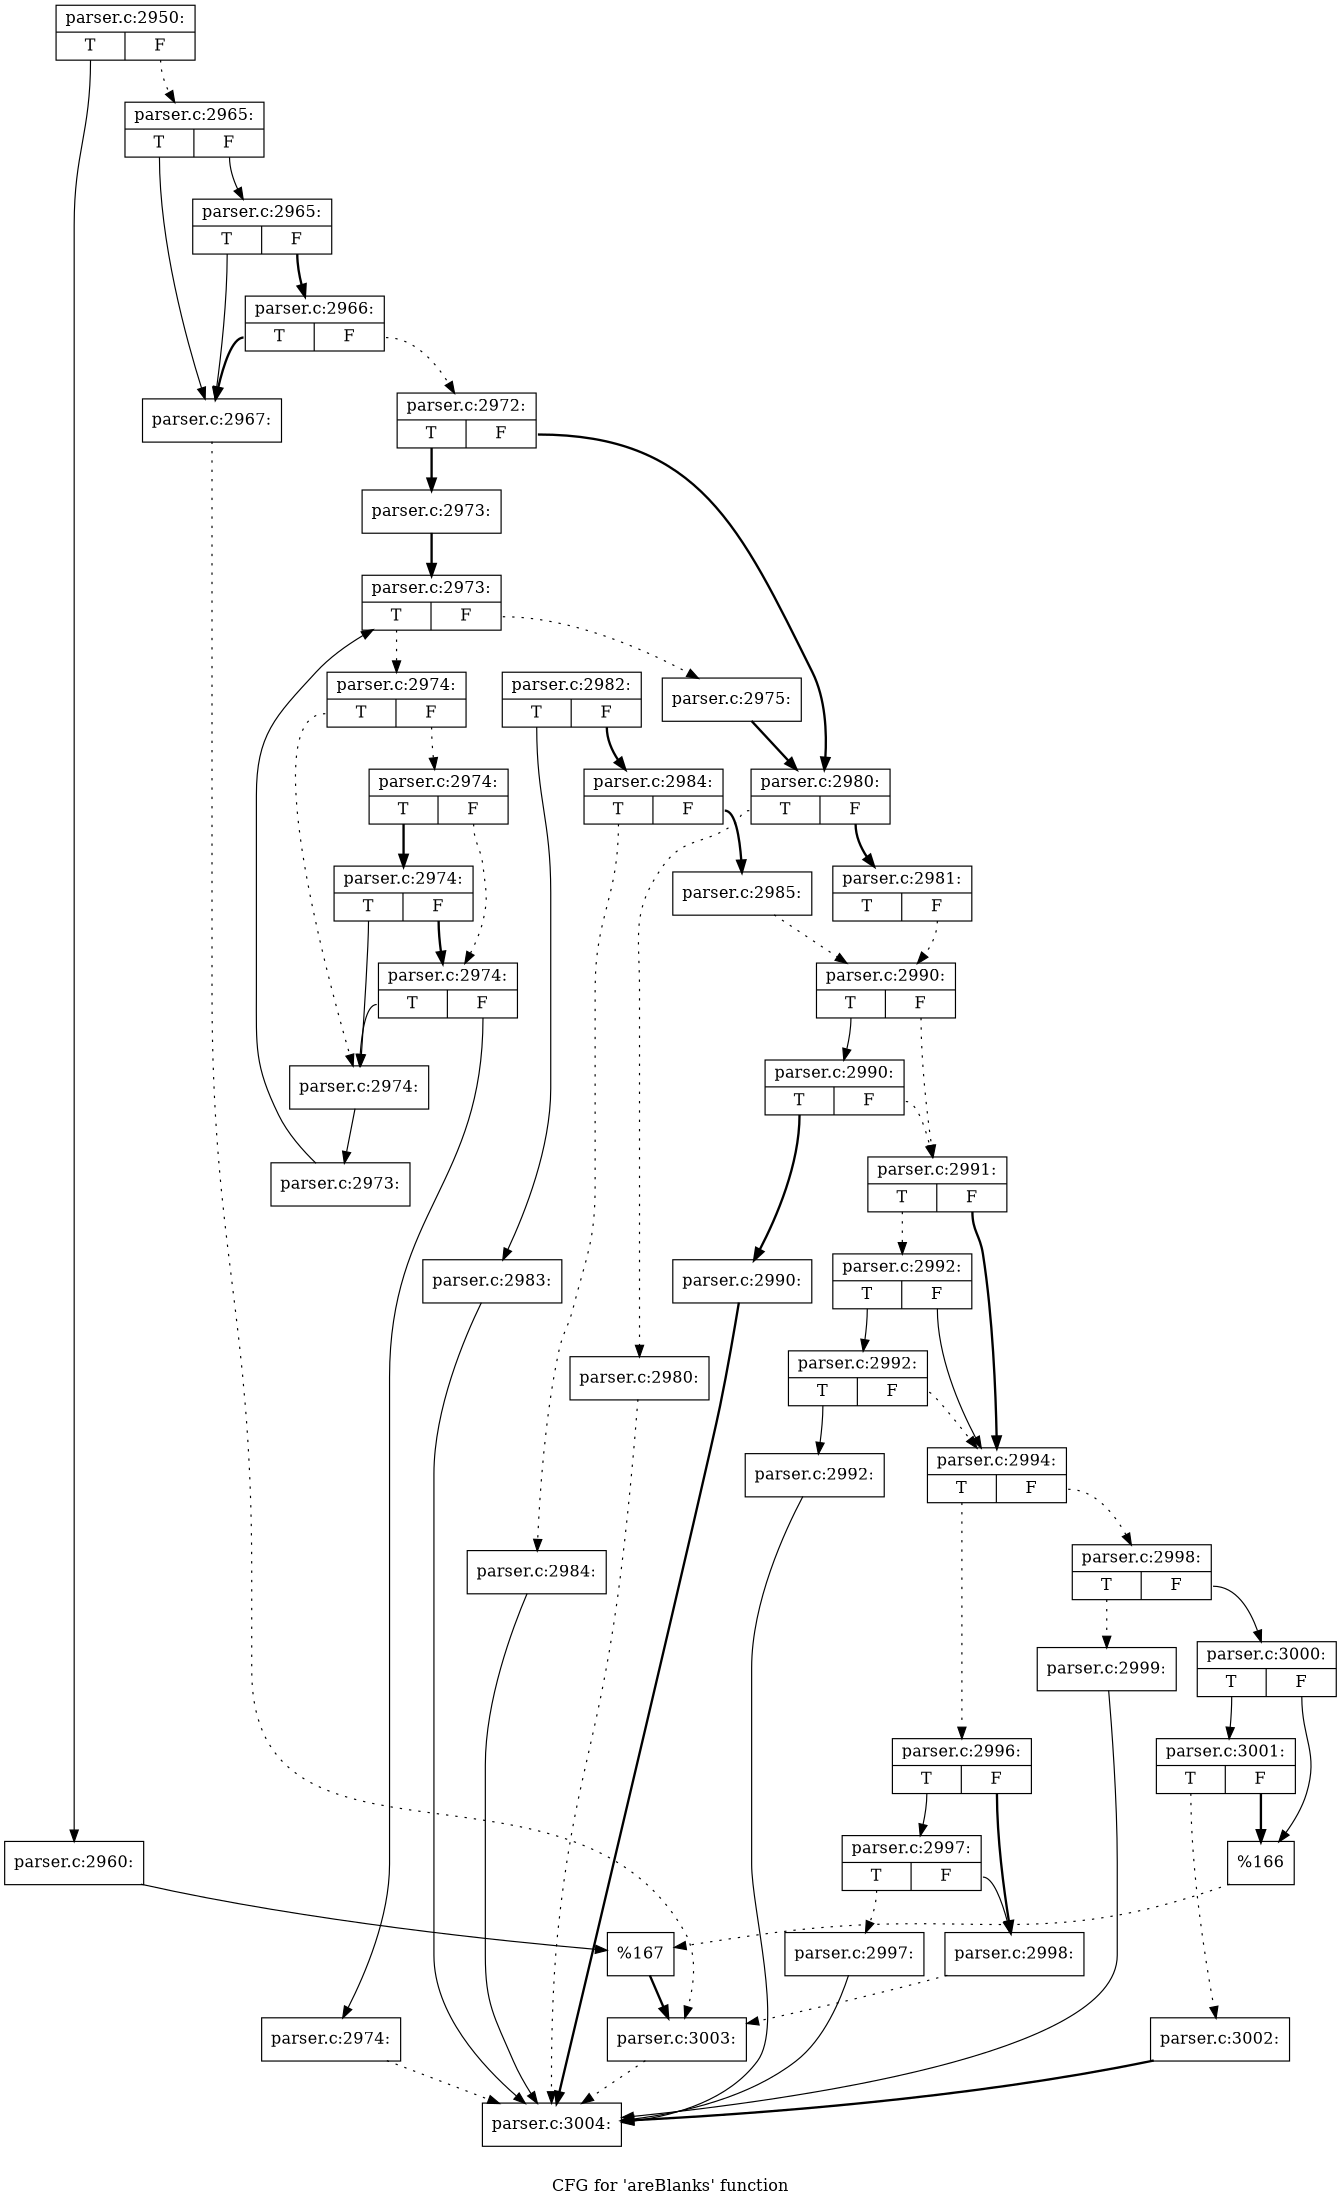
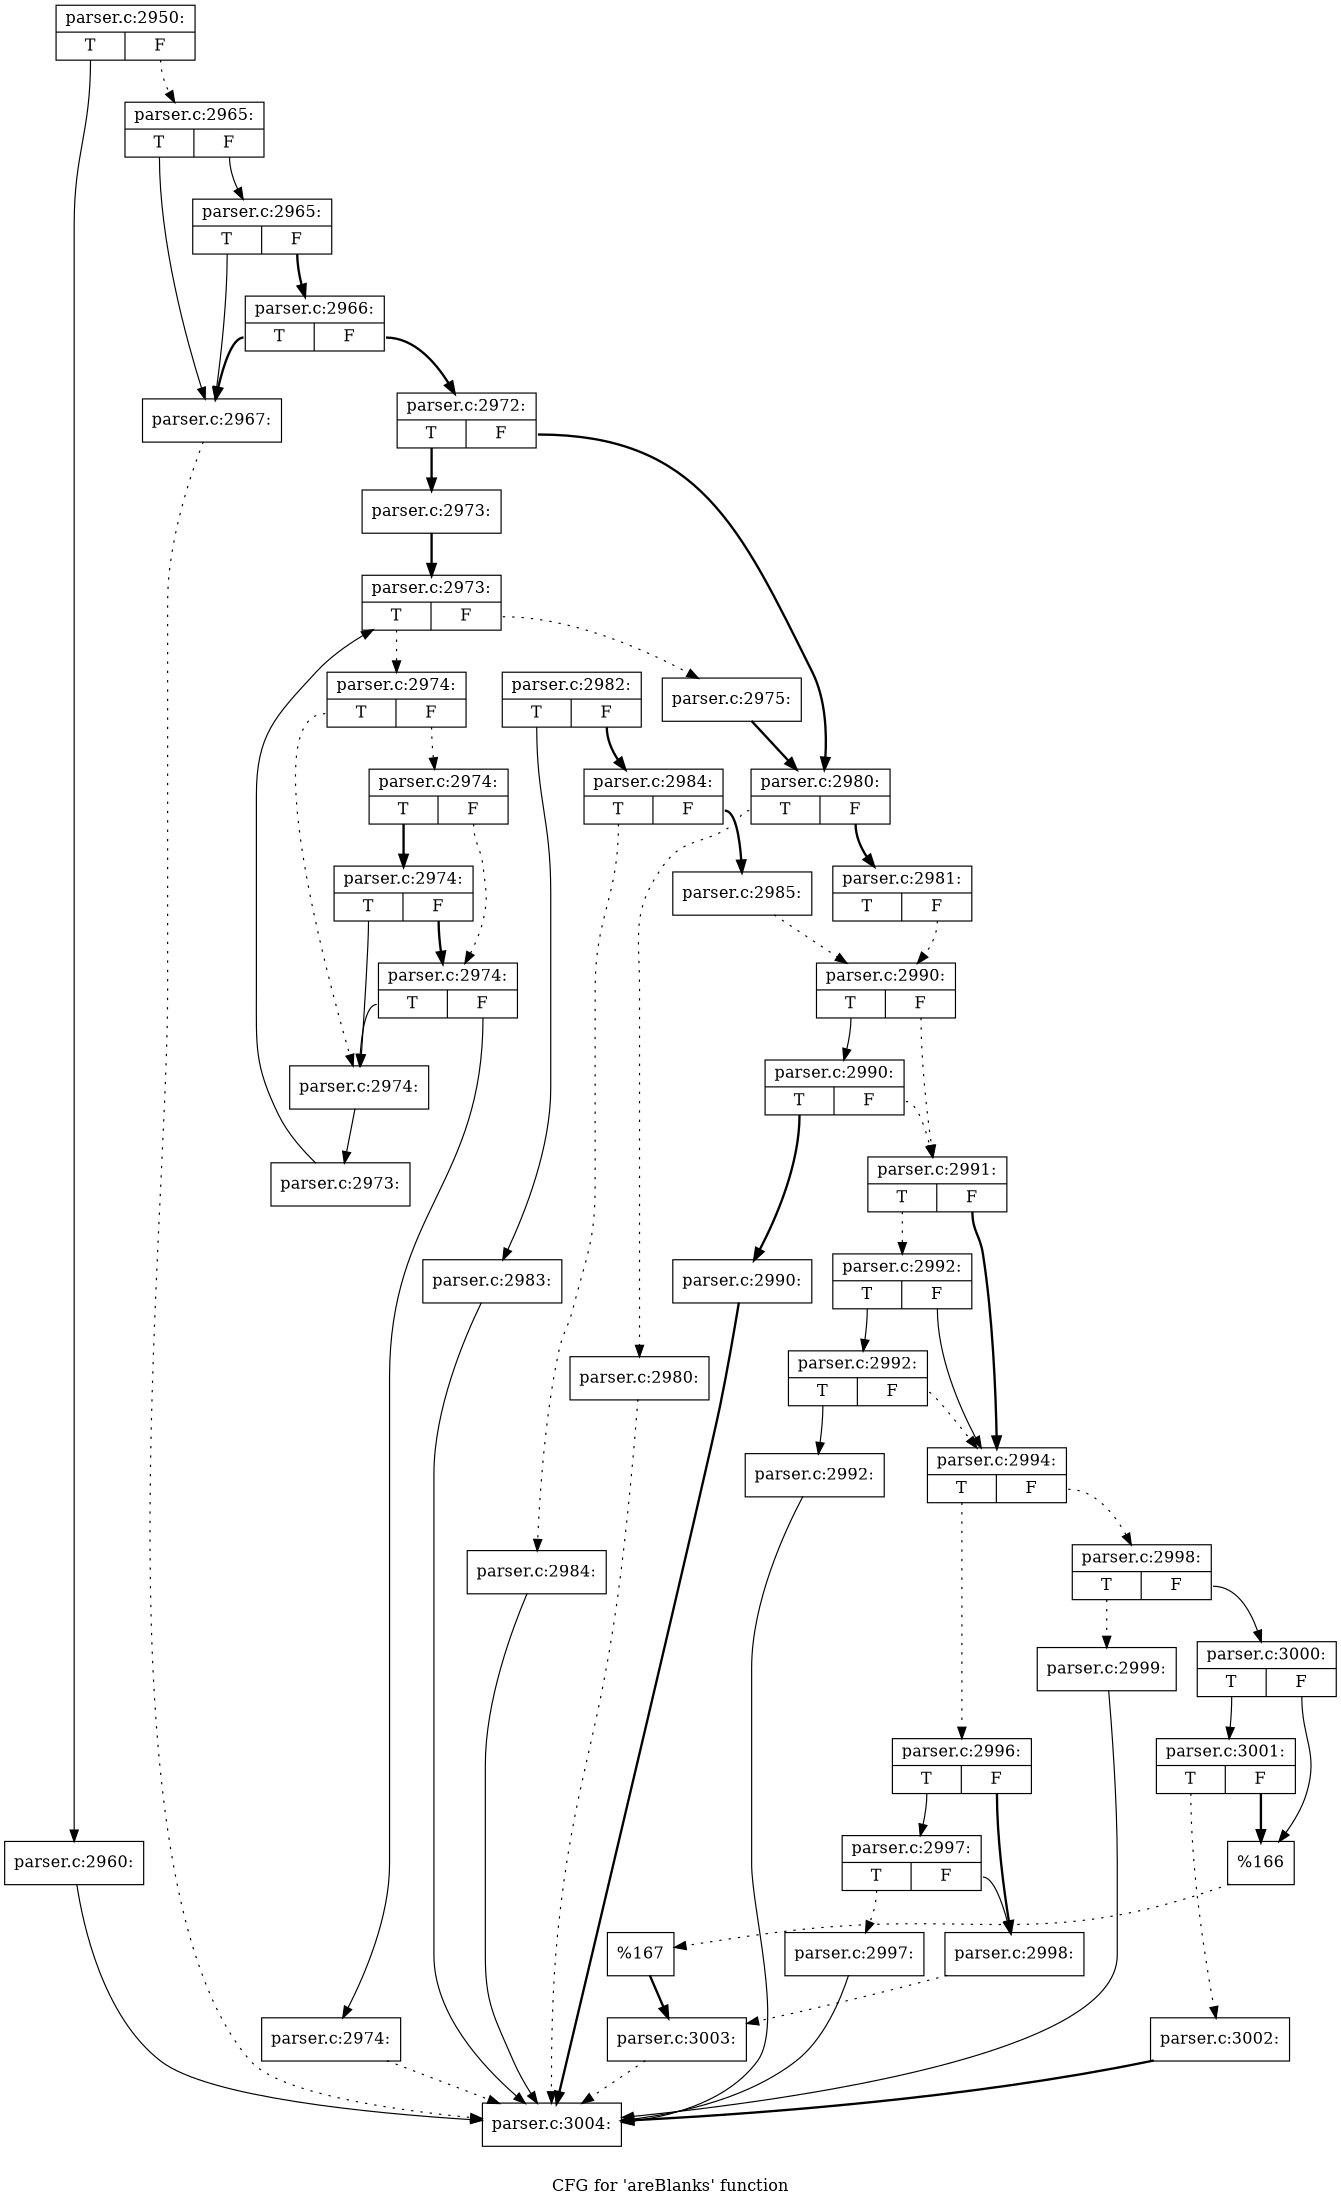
(423, 352) -> (423, 352)
(242, 1368) -> (153, 1373)
(367, 1924) -> (214, 2084)
